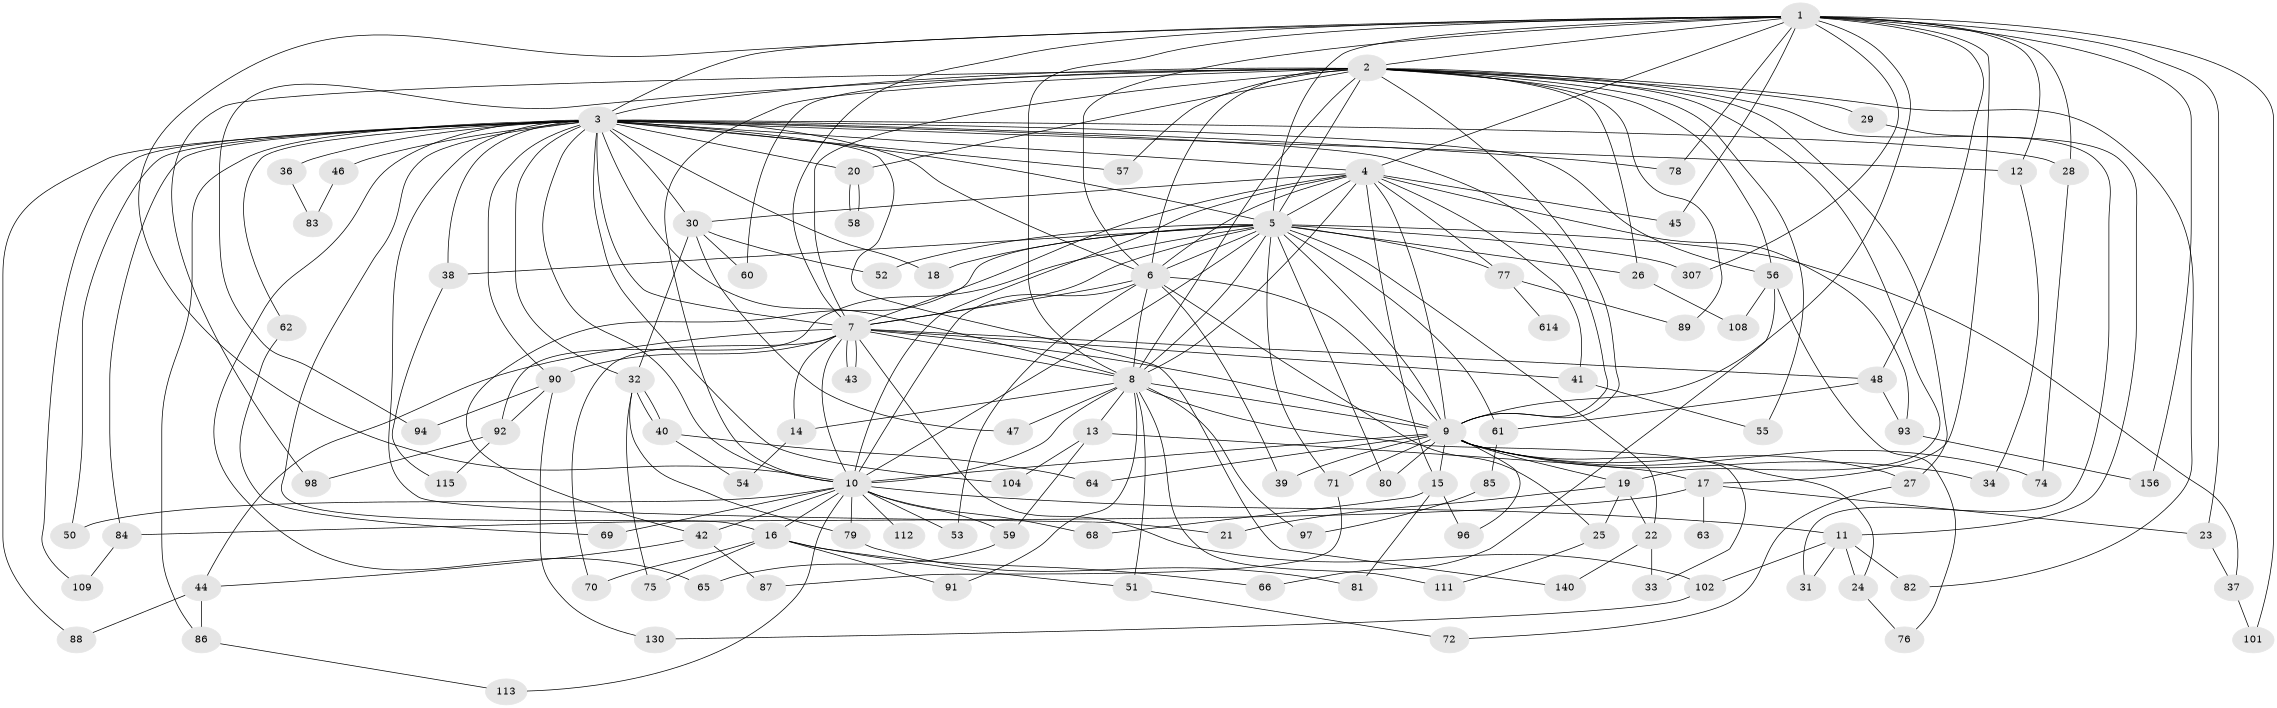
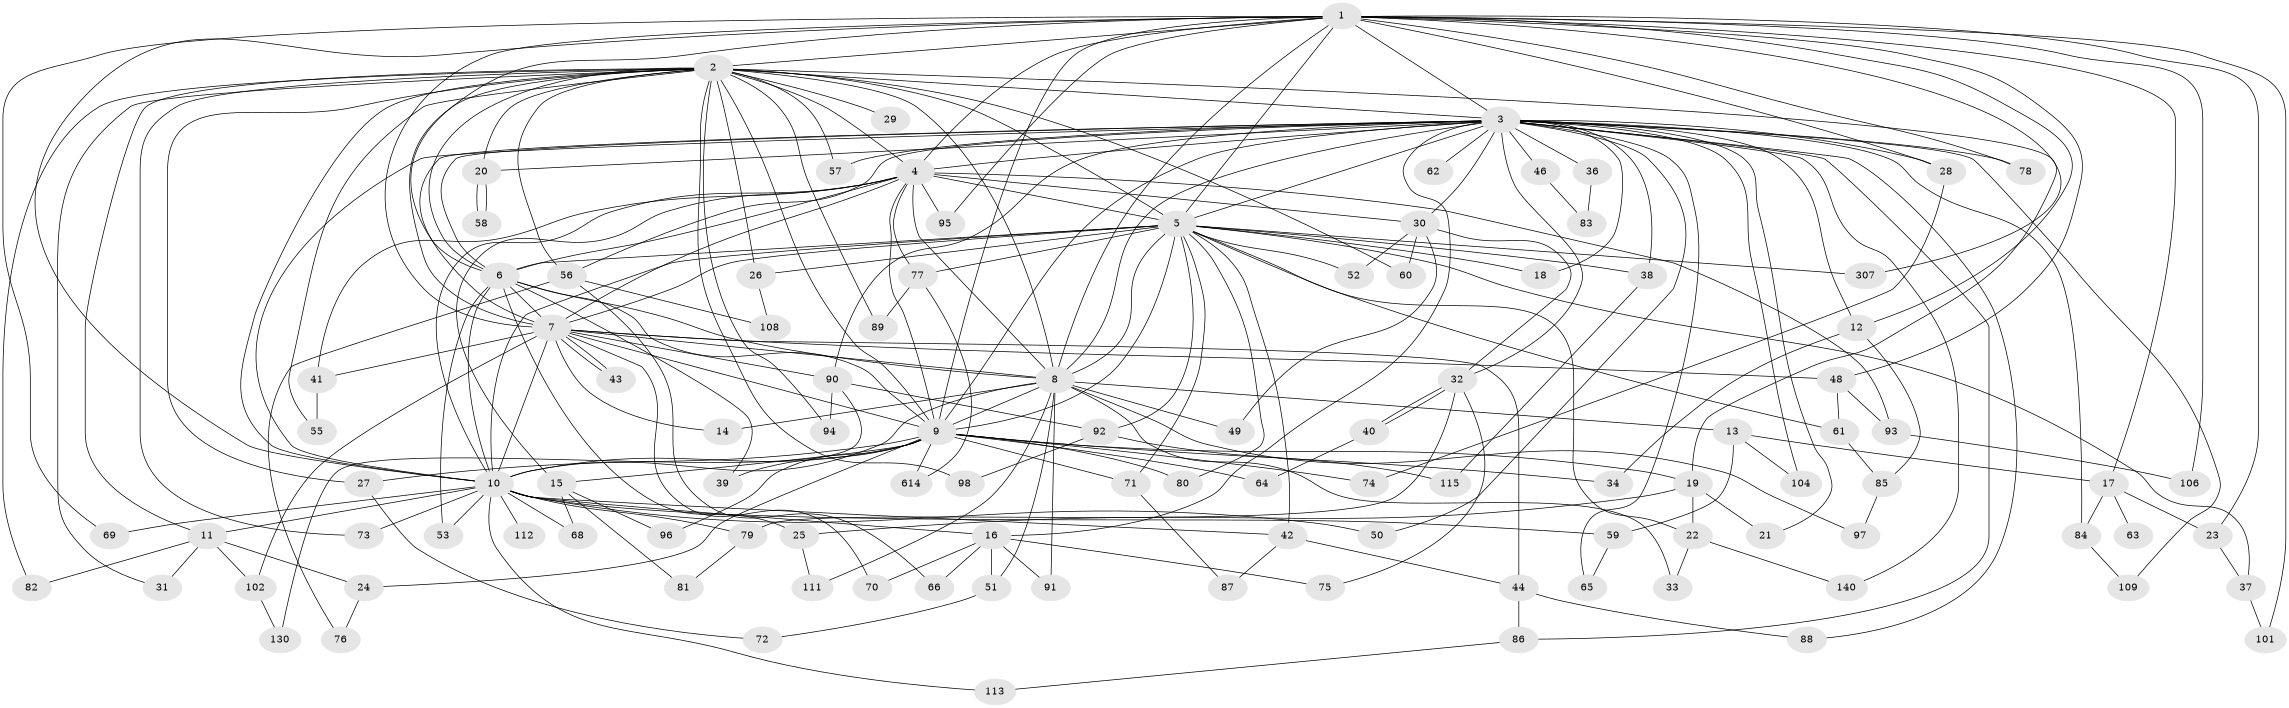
none -> (823, 106)
(1676, 224) -> (945, 224)
(2136, 328) -> (136, 124)
none -> (1912, 404)
(1013, 432) -> (1235, 432)
none -> (924, 458)
(743, 484) -> none
(2150, 484) -> (2190, 484)
(338, 516) -> (429, 28)
none -> (364, 536)
